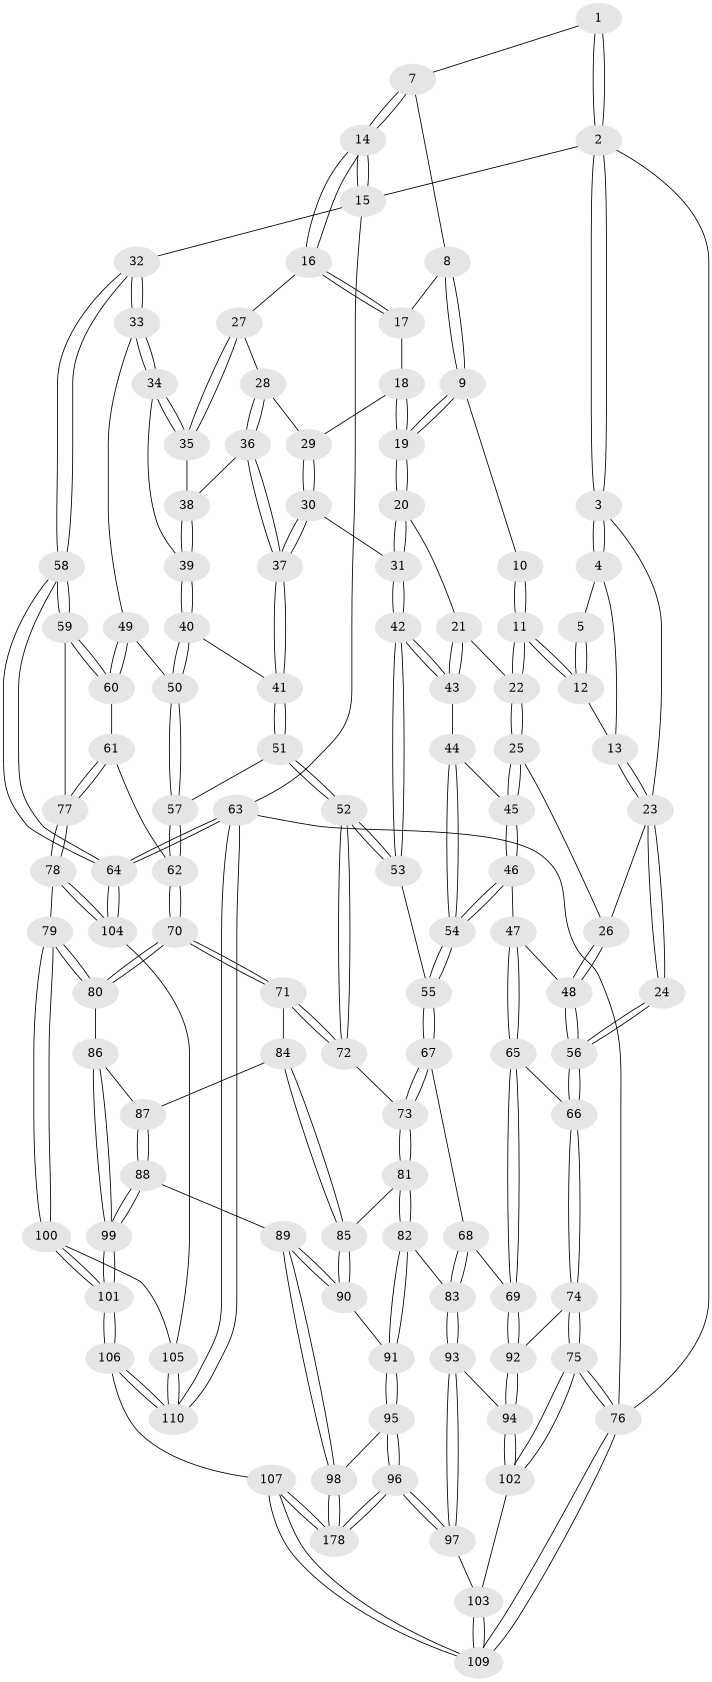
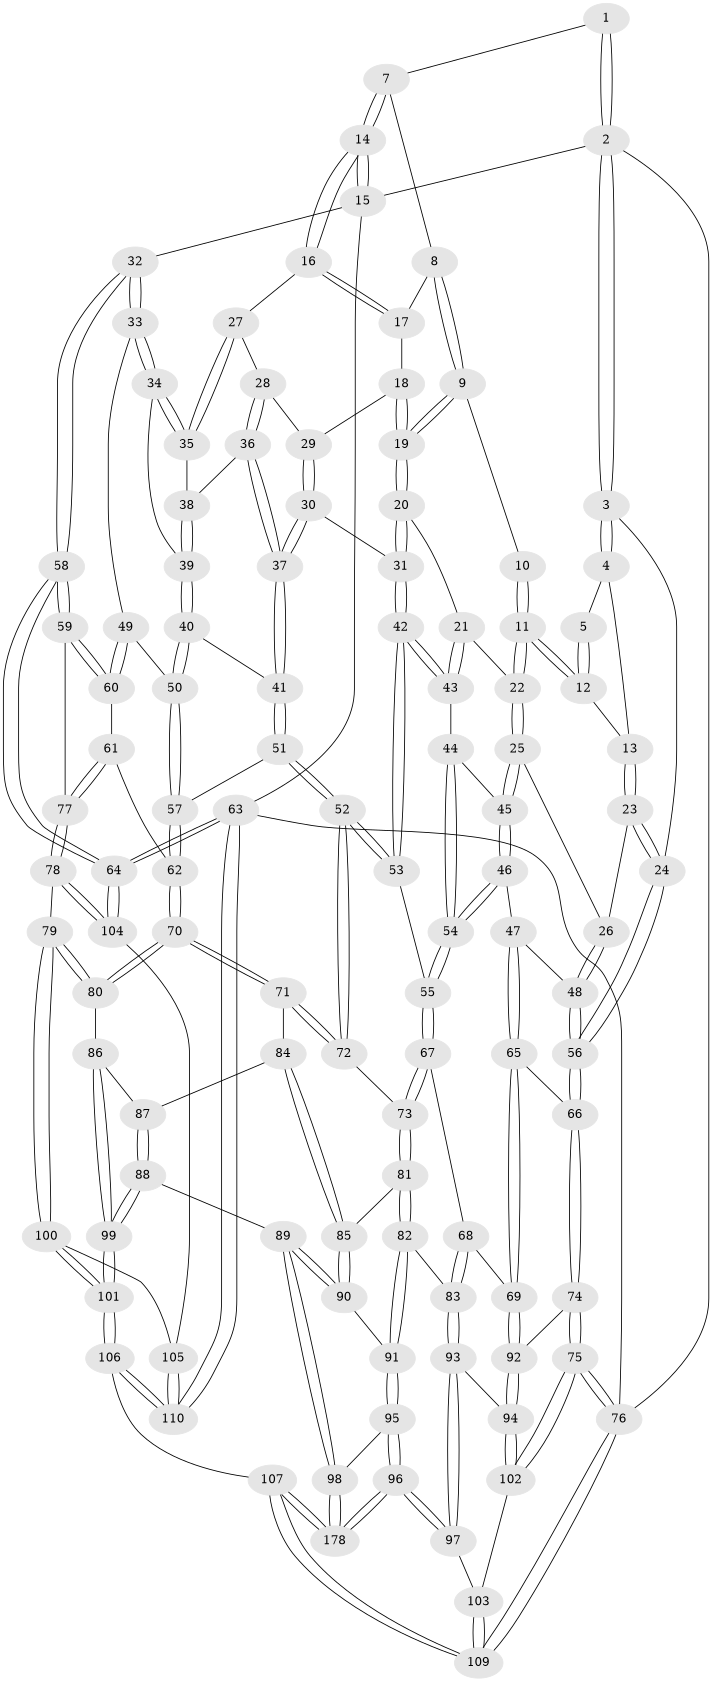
(661, 650) -> (677, 679)
